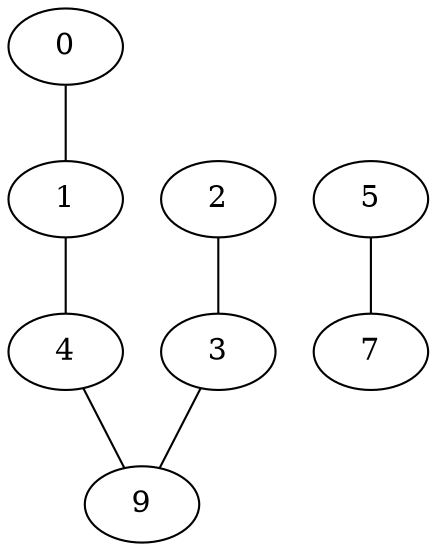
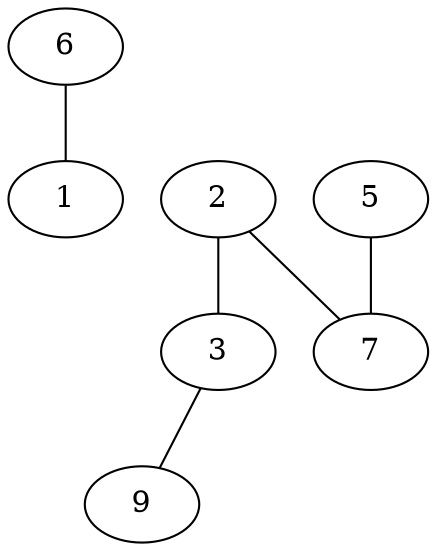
(66, 47) -> (66, 47)
none -> (294, 275)
(66, 352) -> none
